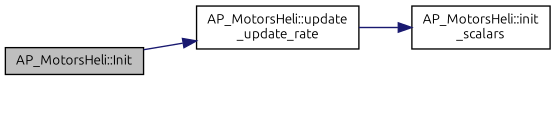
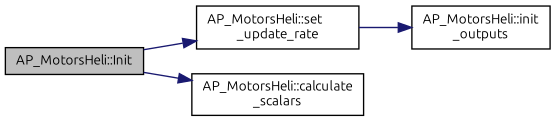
(278, 28) -> (278, 28)
(481, 28) -> (481, 28)
none -> (278, 95)
